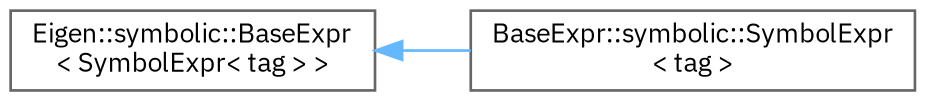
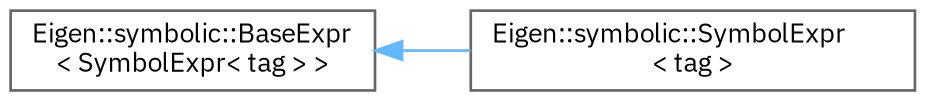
(693, 51) -> (693, 51)
